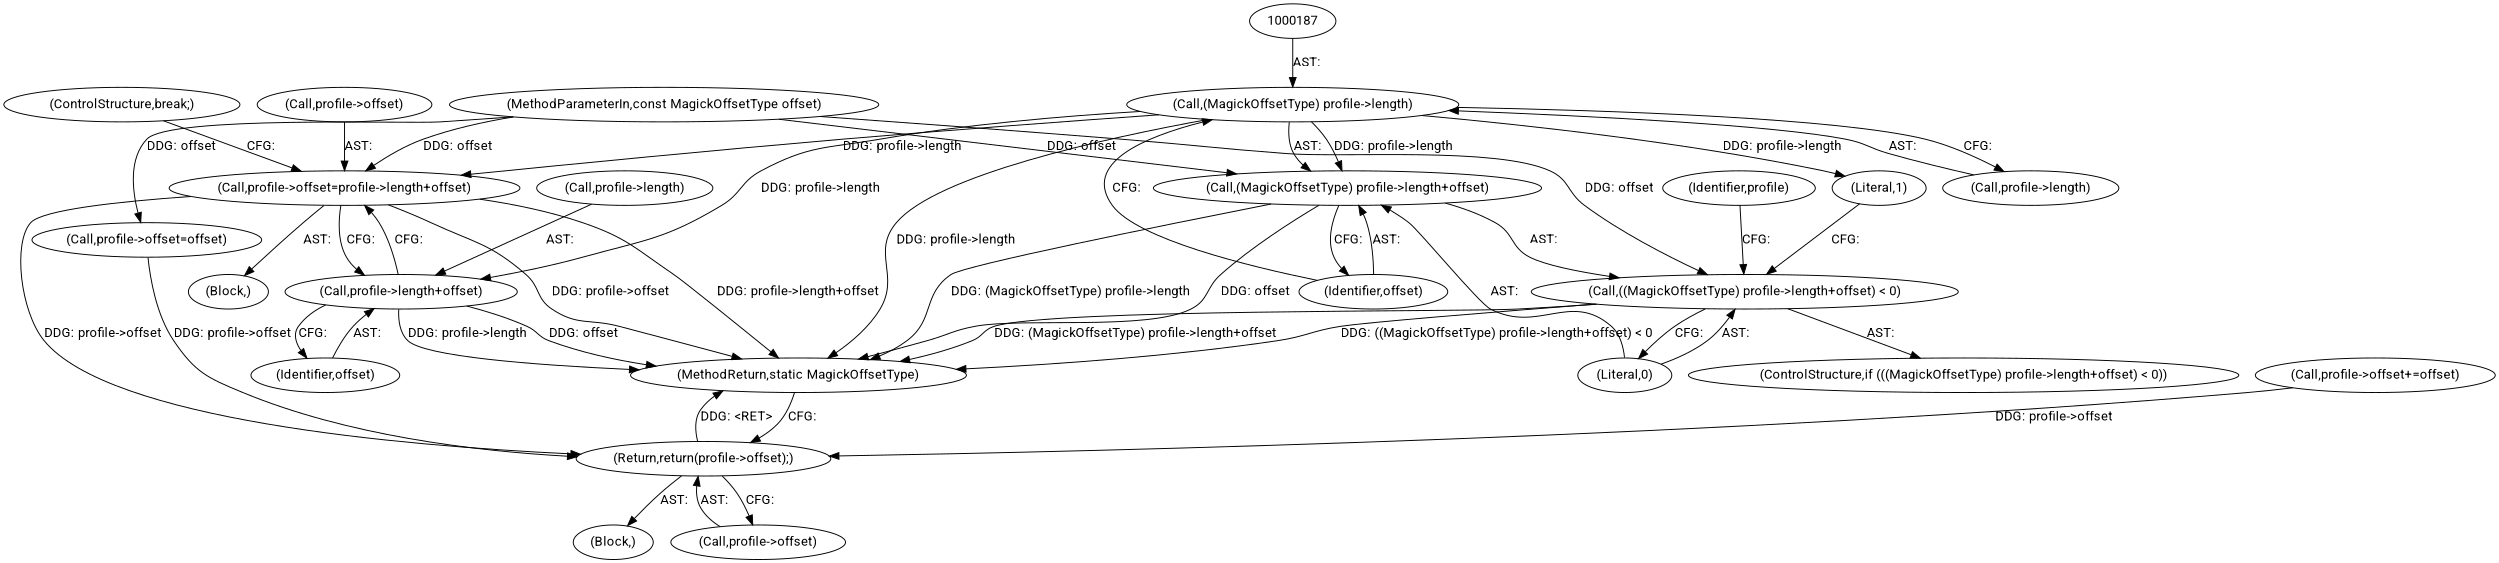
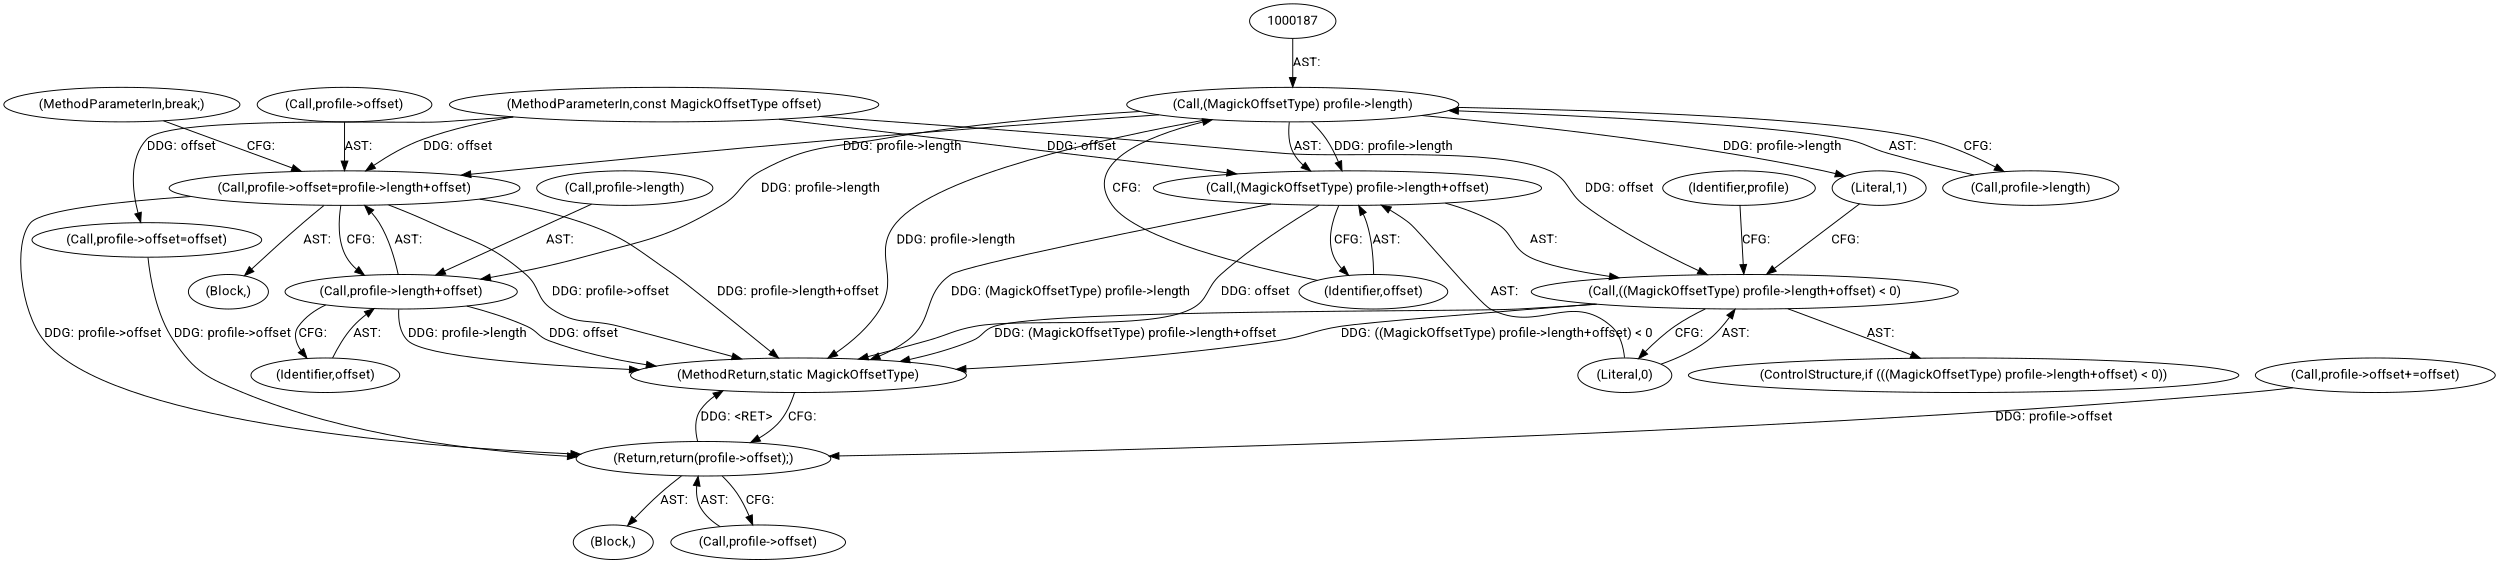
(122, 105) -> (122, 105)
(411, 240) -> (411, 240)
